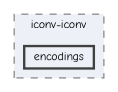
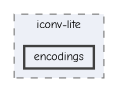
(59, 25) -> (59, 25)
